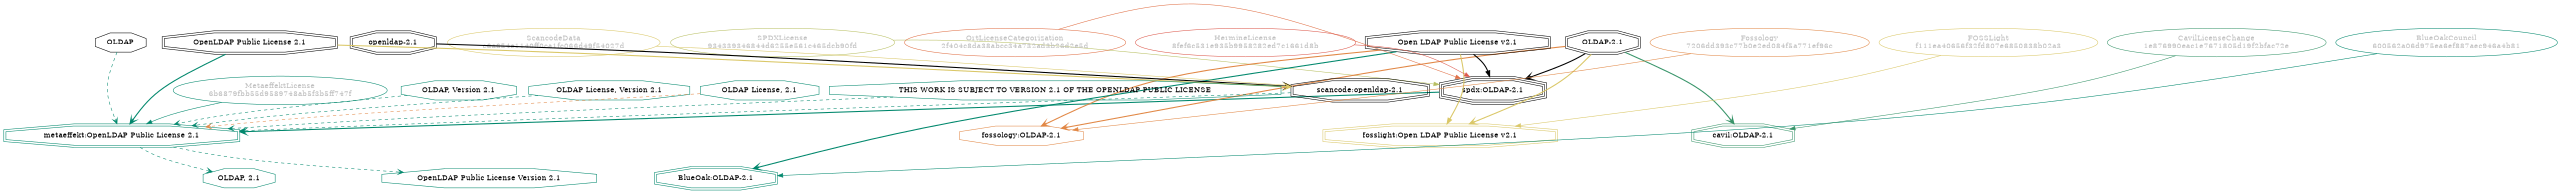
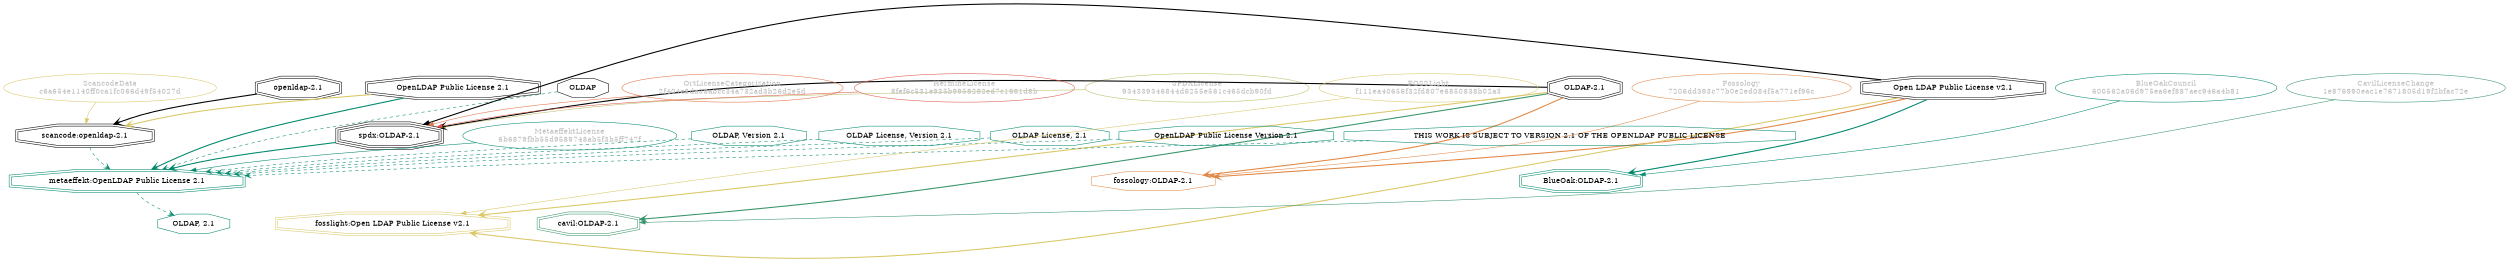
(1463, 90) -> (1191, 221)
(456, 108) -> (610, 152)
(285, 163) -> (679, 153)
